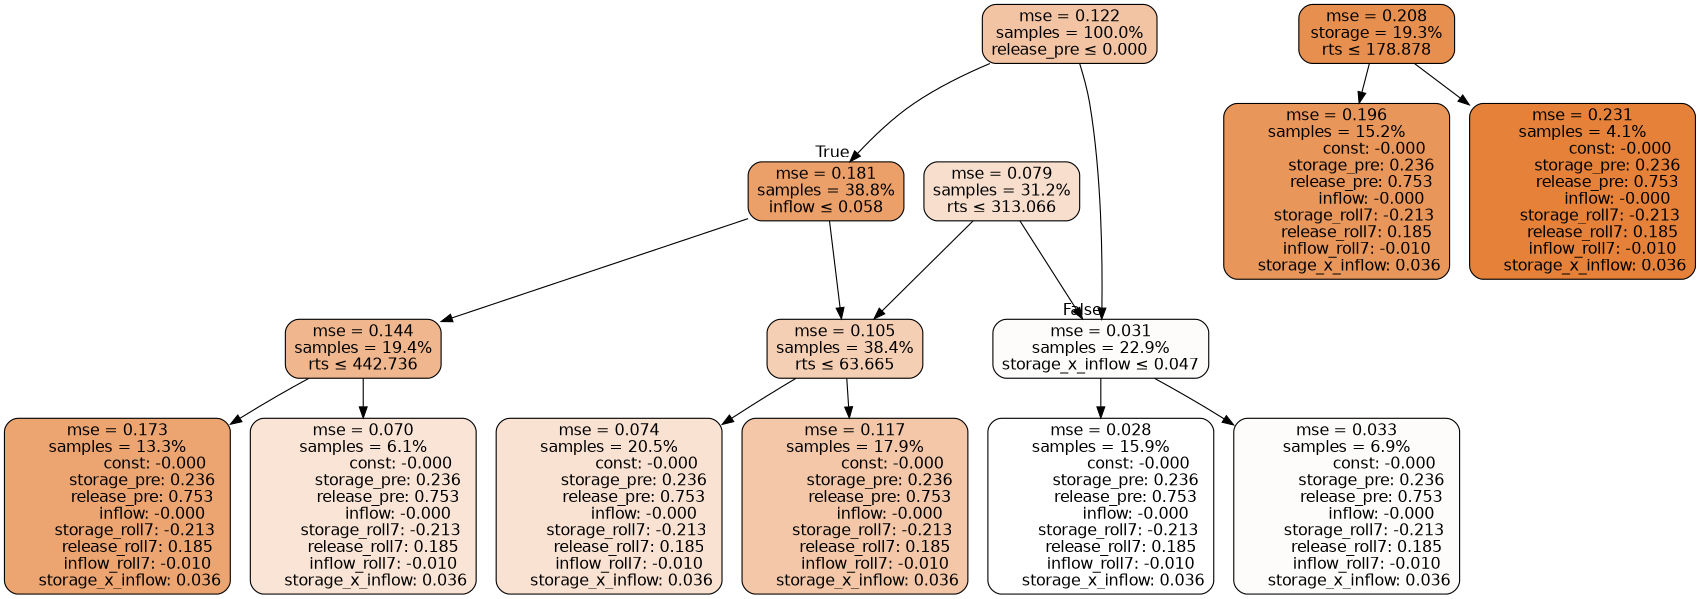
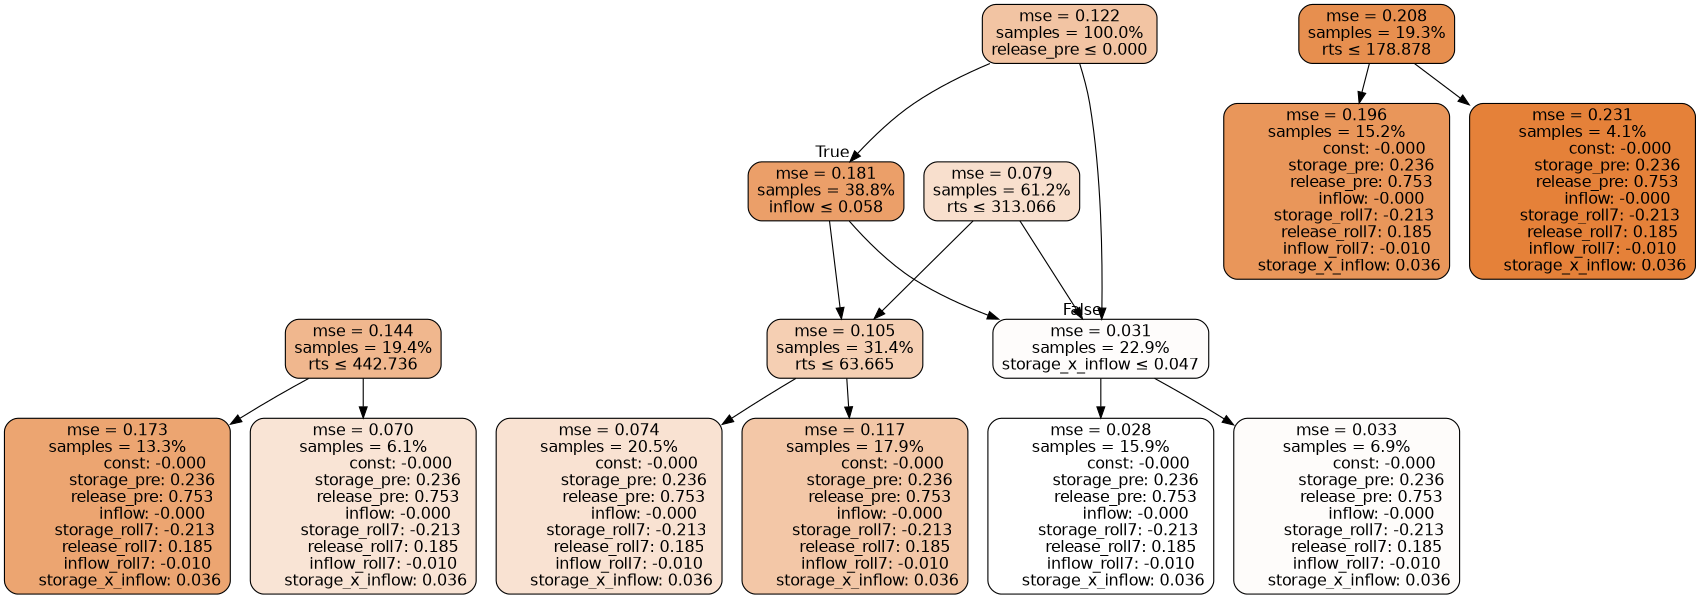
(1377, 34) -> (1377, 34)
(1002, 191) -> (1002, 191)
(600, 268) -> (905, 273)
(845, 349) -> (845, 349)
